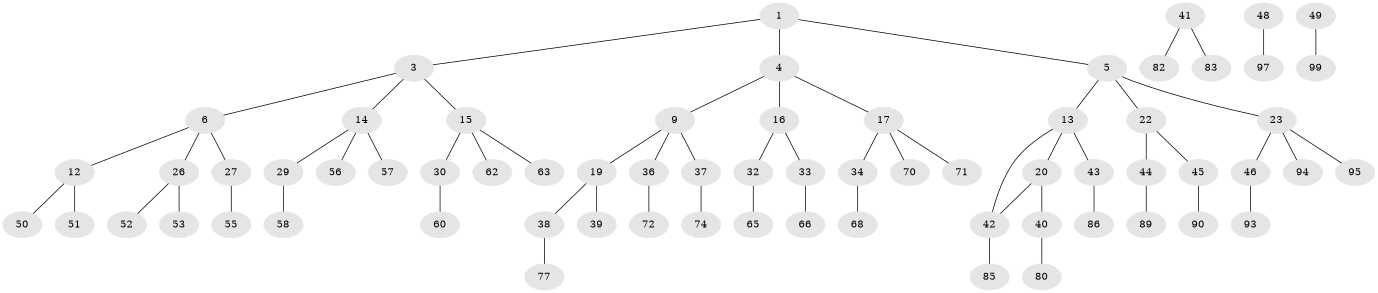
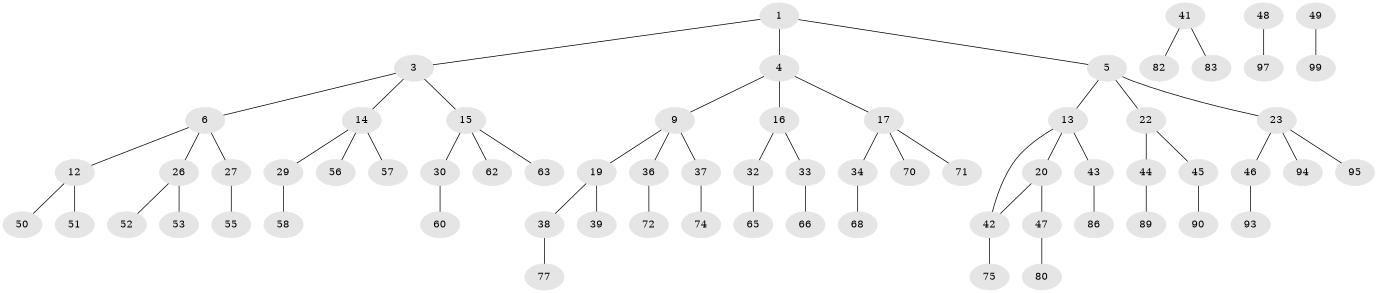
(1042, 225) -> (1042, 225)
(990, 277) -> (990, 277)
